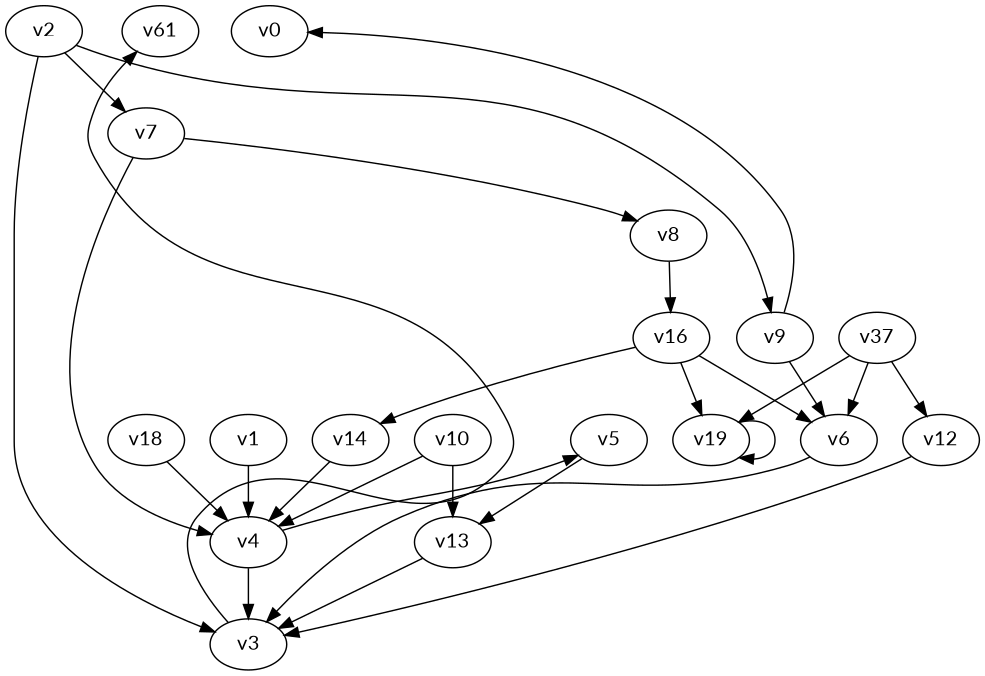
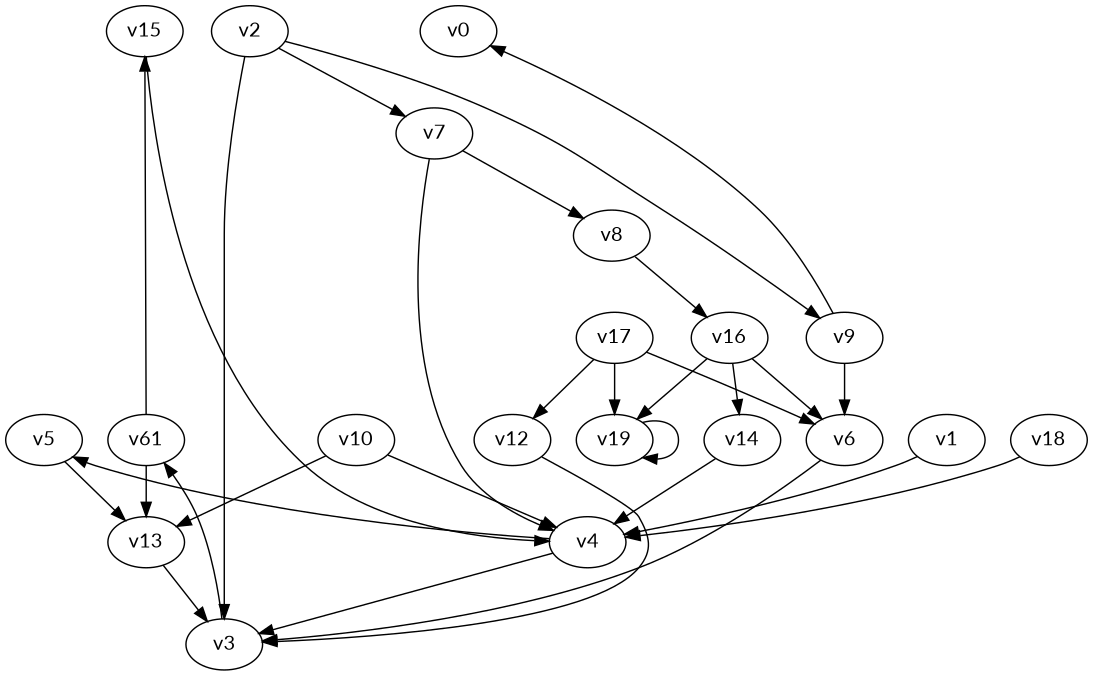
none -> (145, 31)
(877, 338) -> (615, 338)
none -> (146, 489)
